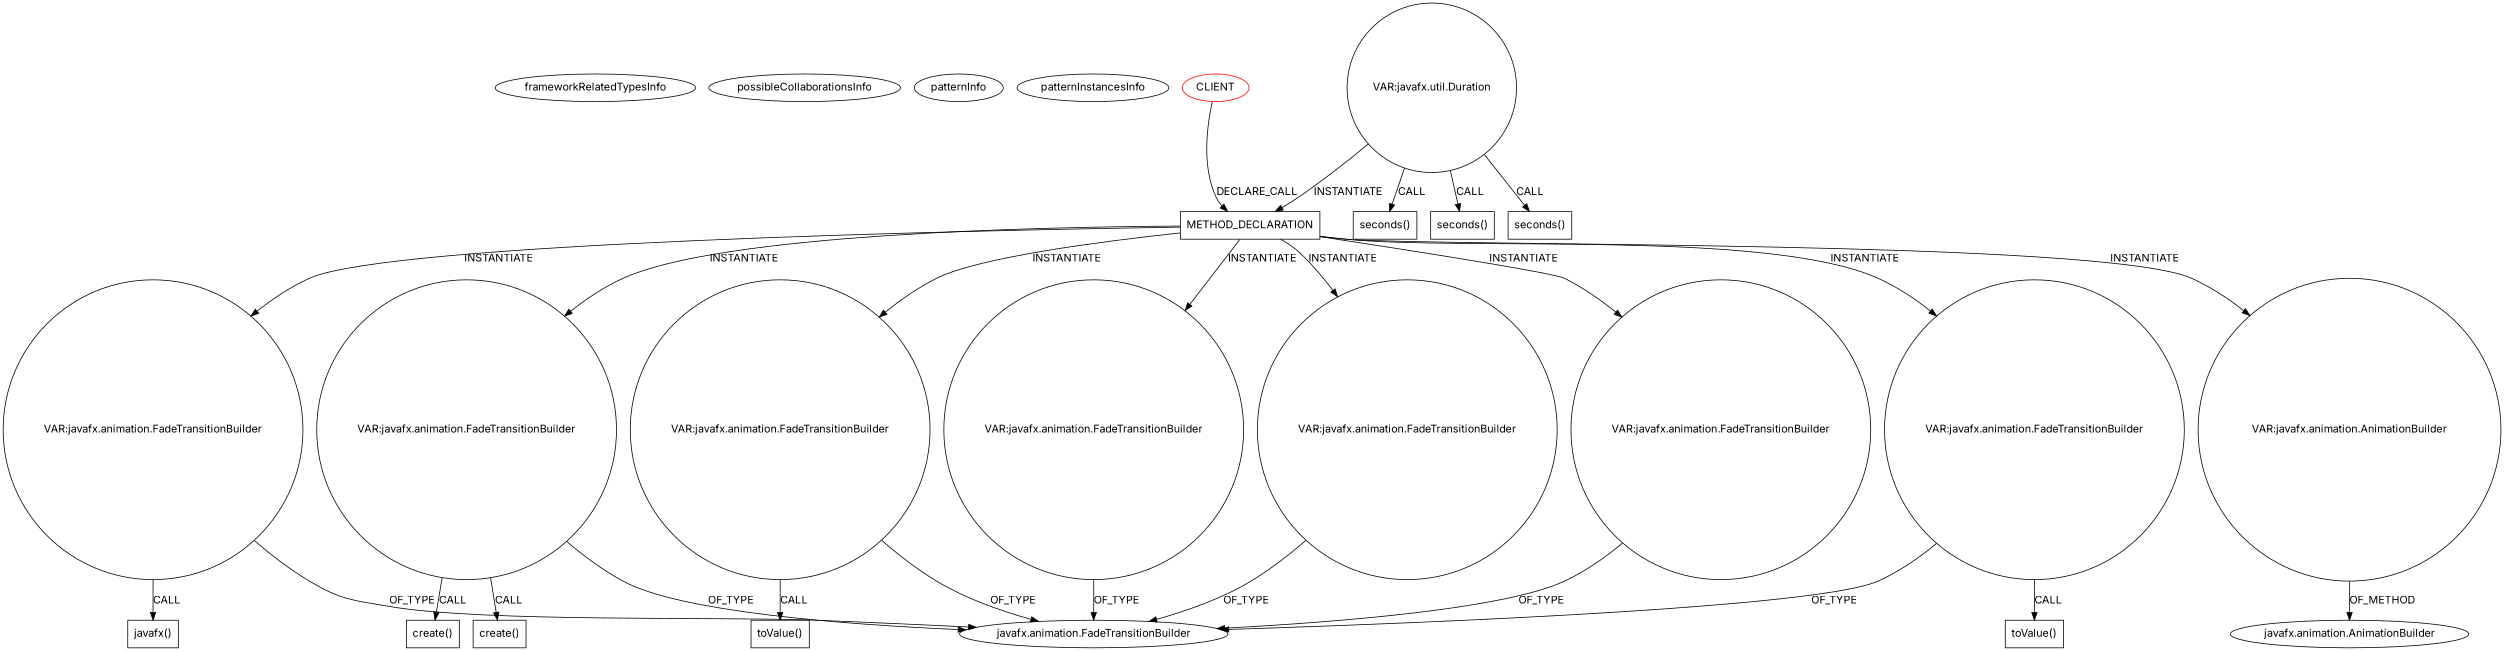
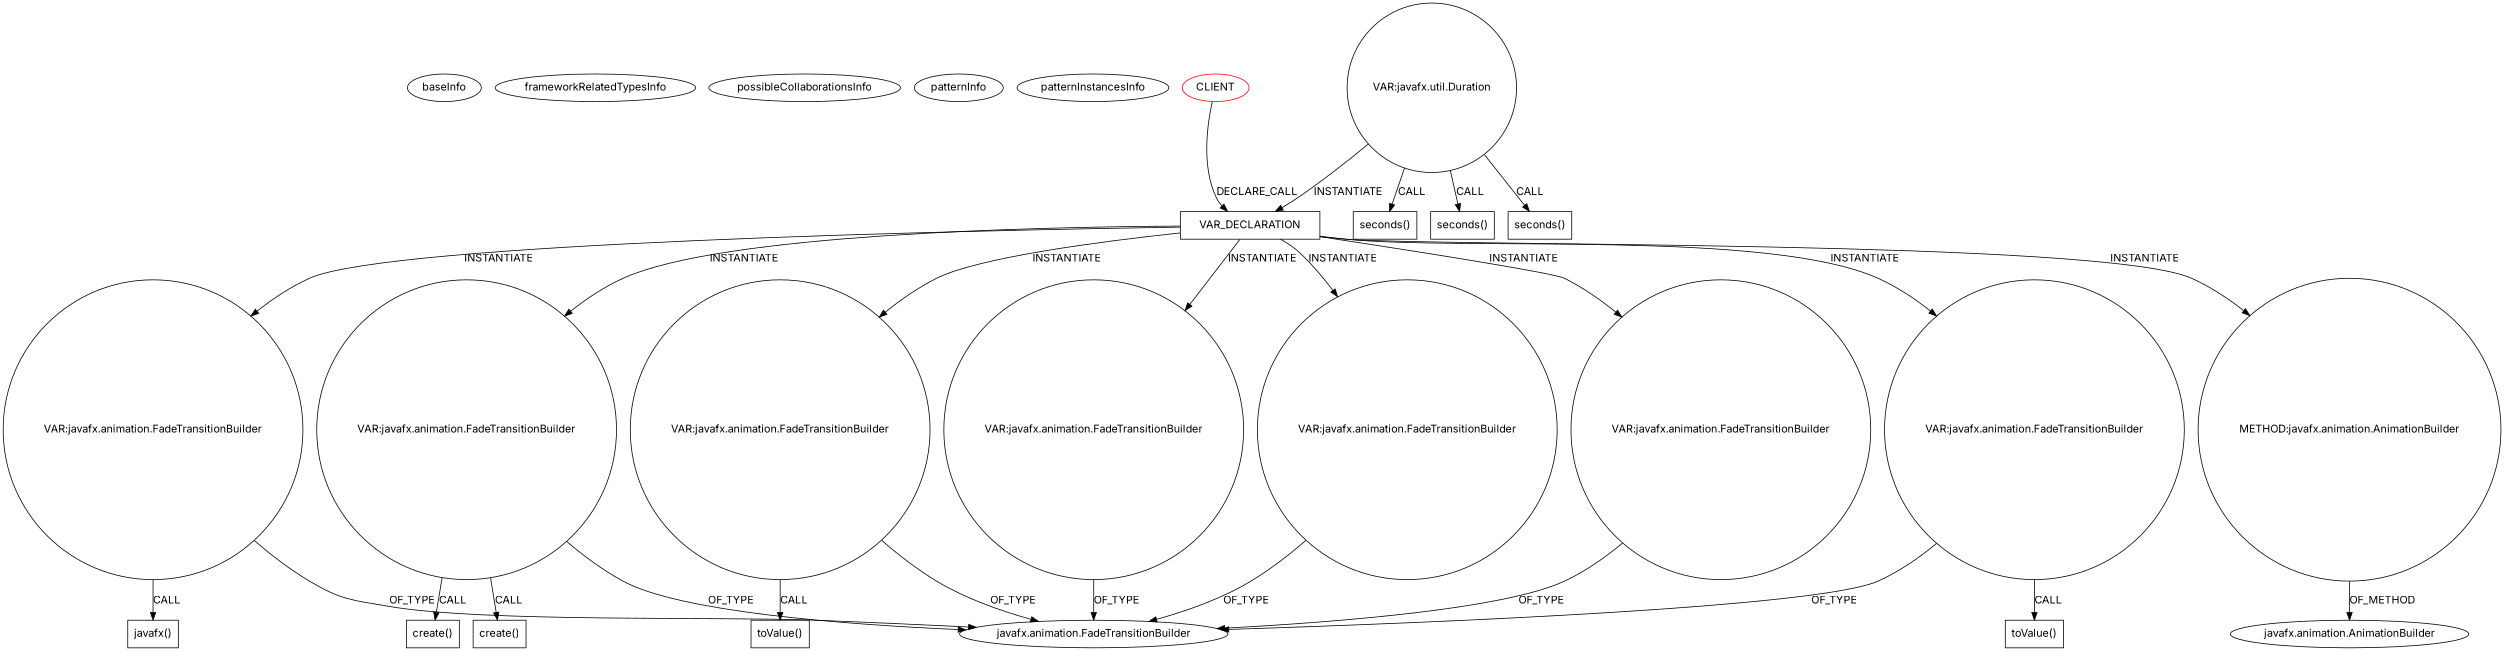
none -> (444, 88)
(1250, 225) -> (1250, 225)
(2350, 430) -> (2350, 430)
